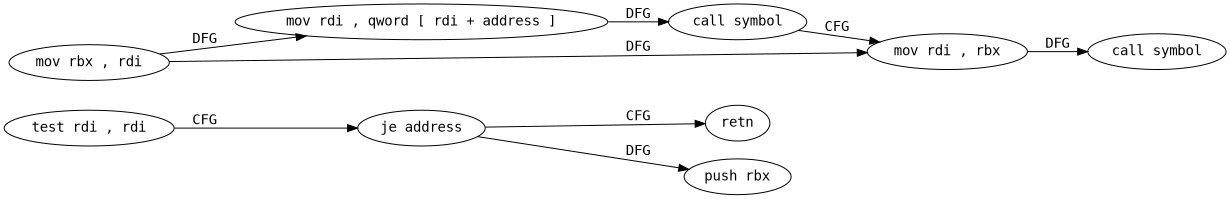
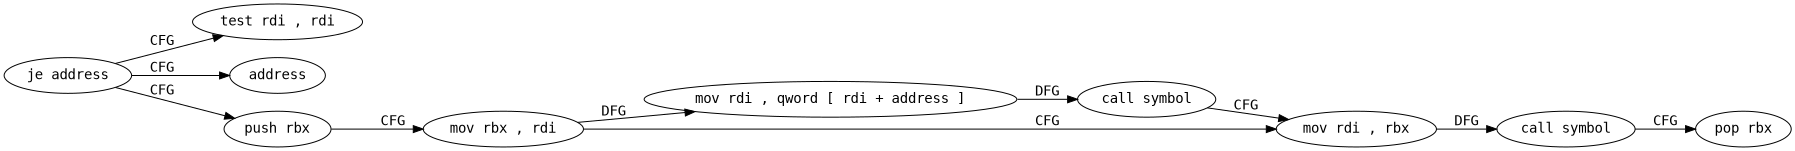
(638, 47) -> (1047, 122)
(738, 123) -> (278, 75)
(261, 128) -> (164, 51)
none -> (372, 129)
none -> (1743, 129)
(638, 151) -> (162, 91)
